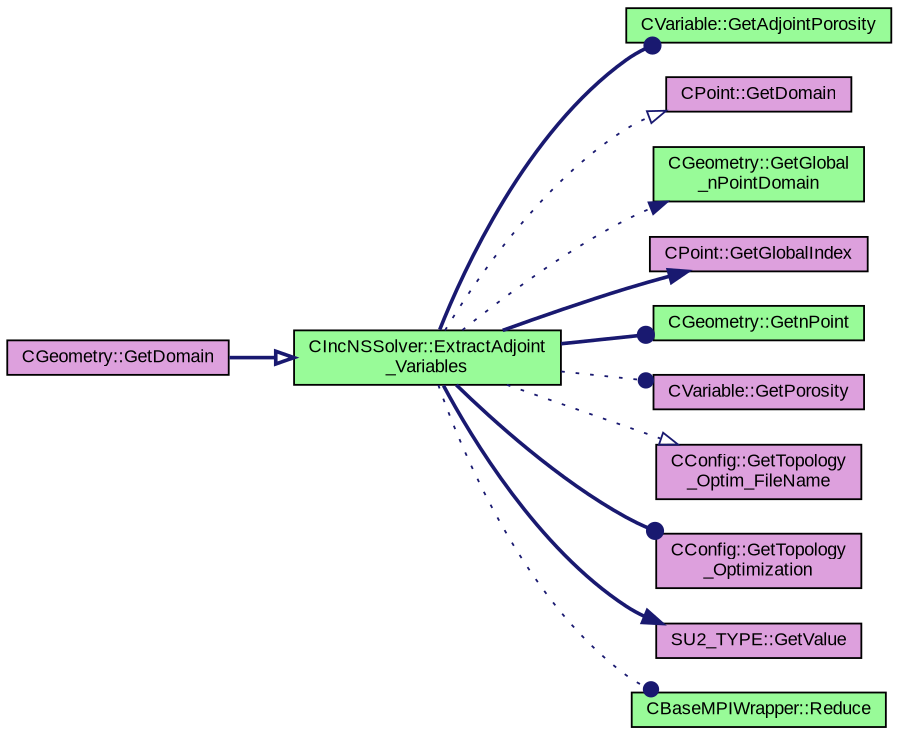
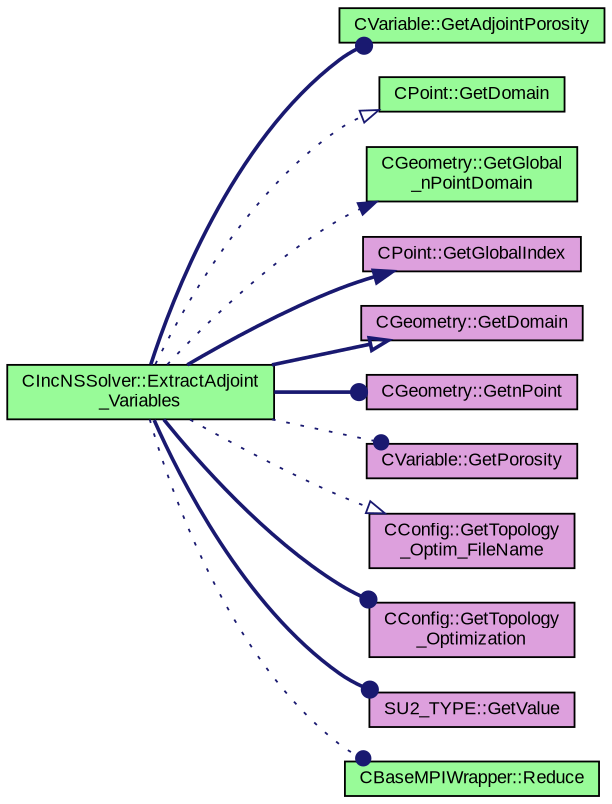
(759, 94) -> (472, 94)
(759, 323) -> (472, 392)
(253, 358) -> (321, 354)
(529, 515) -> (239, 569)
